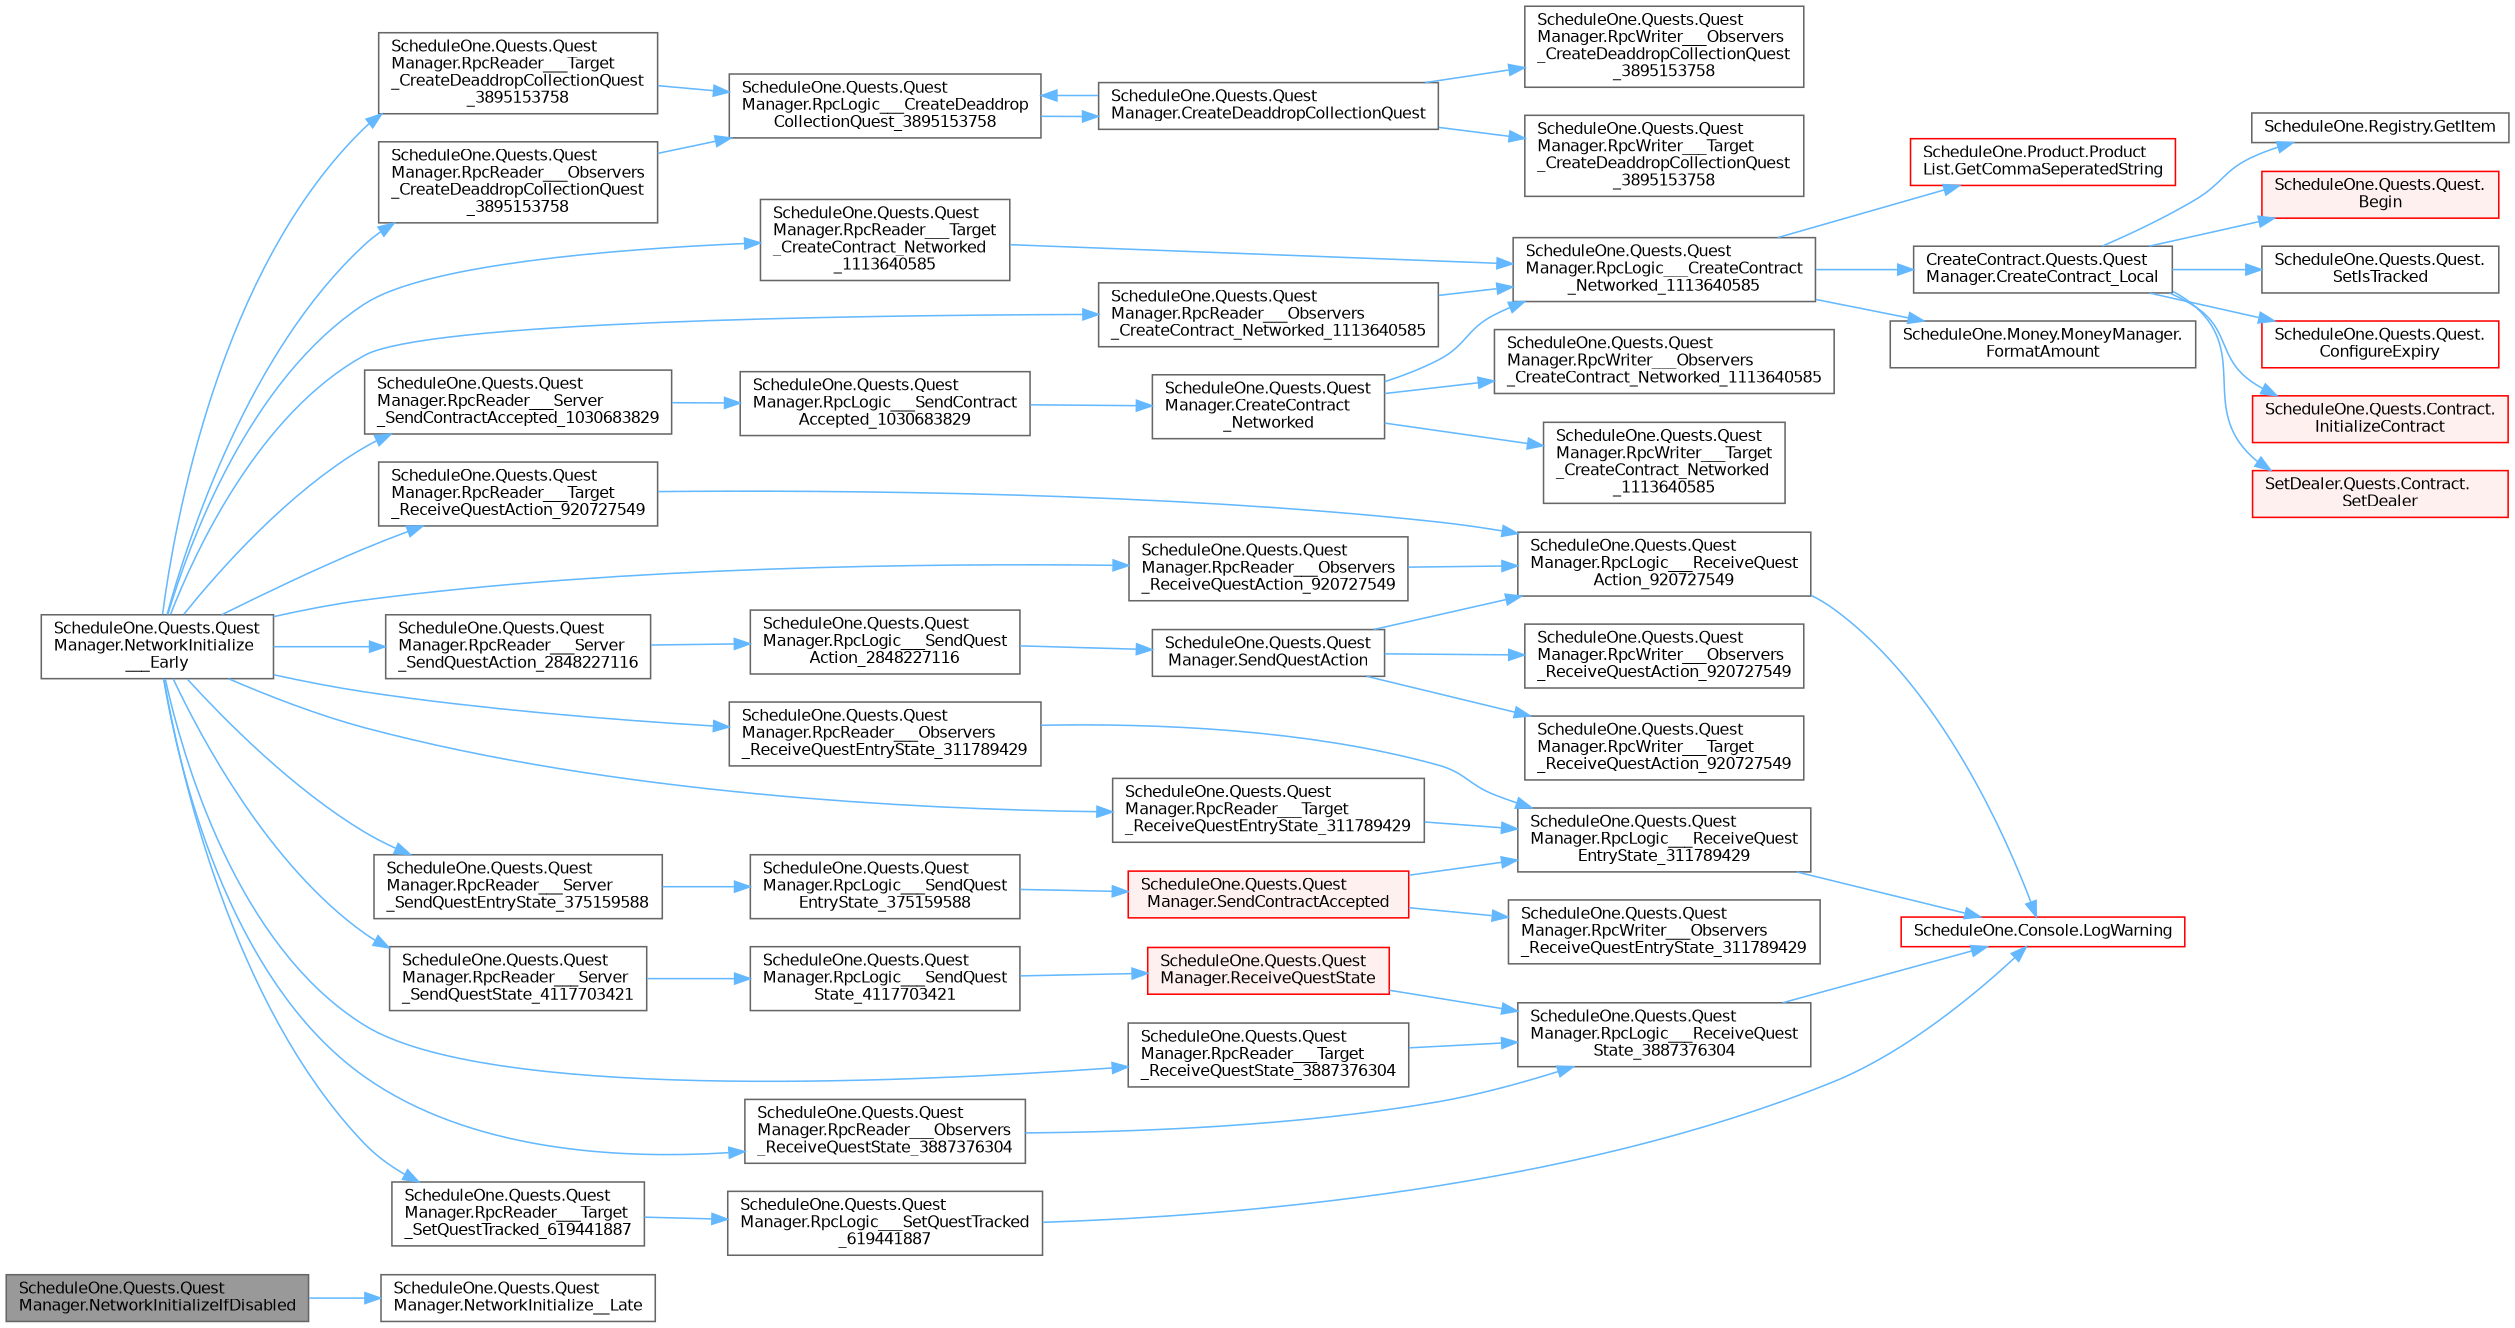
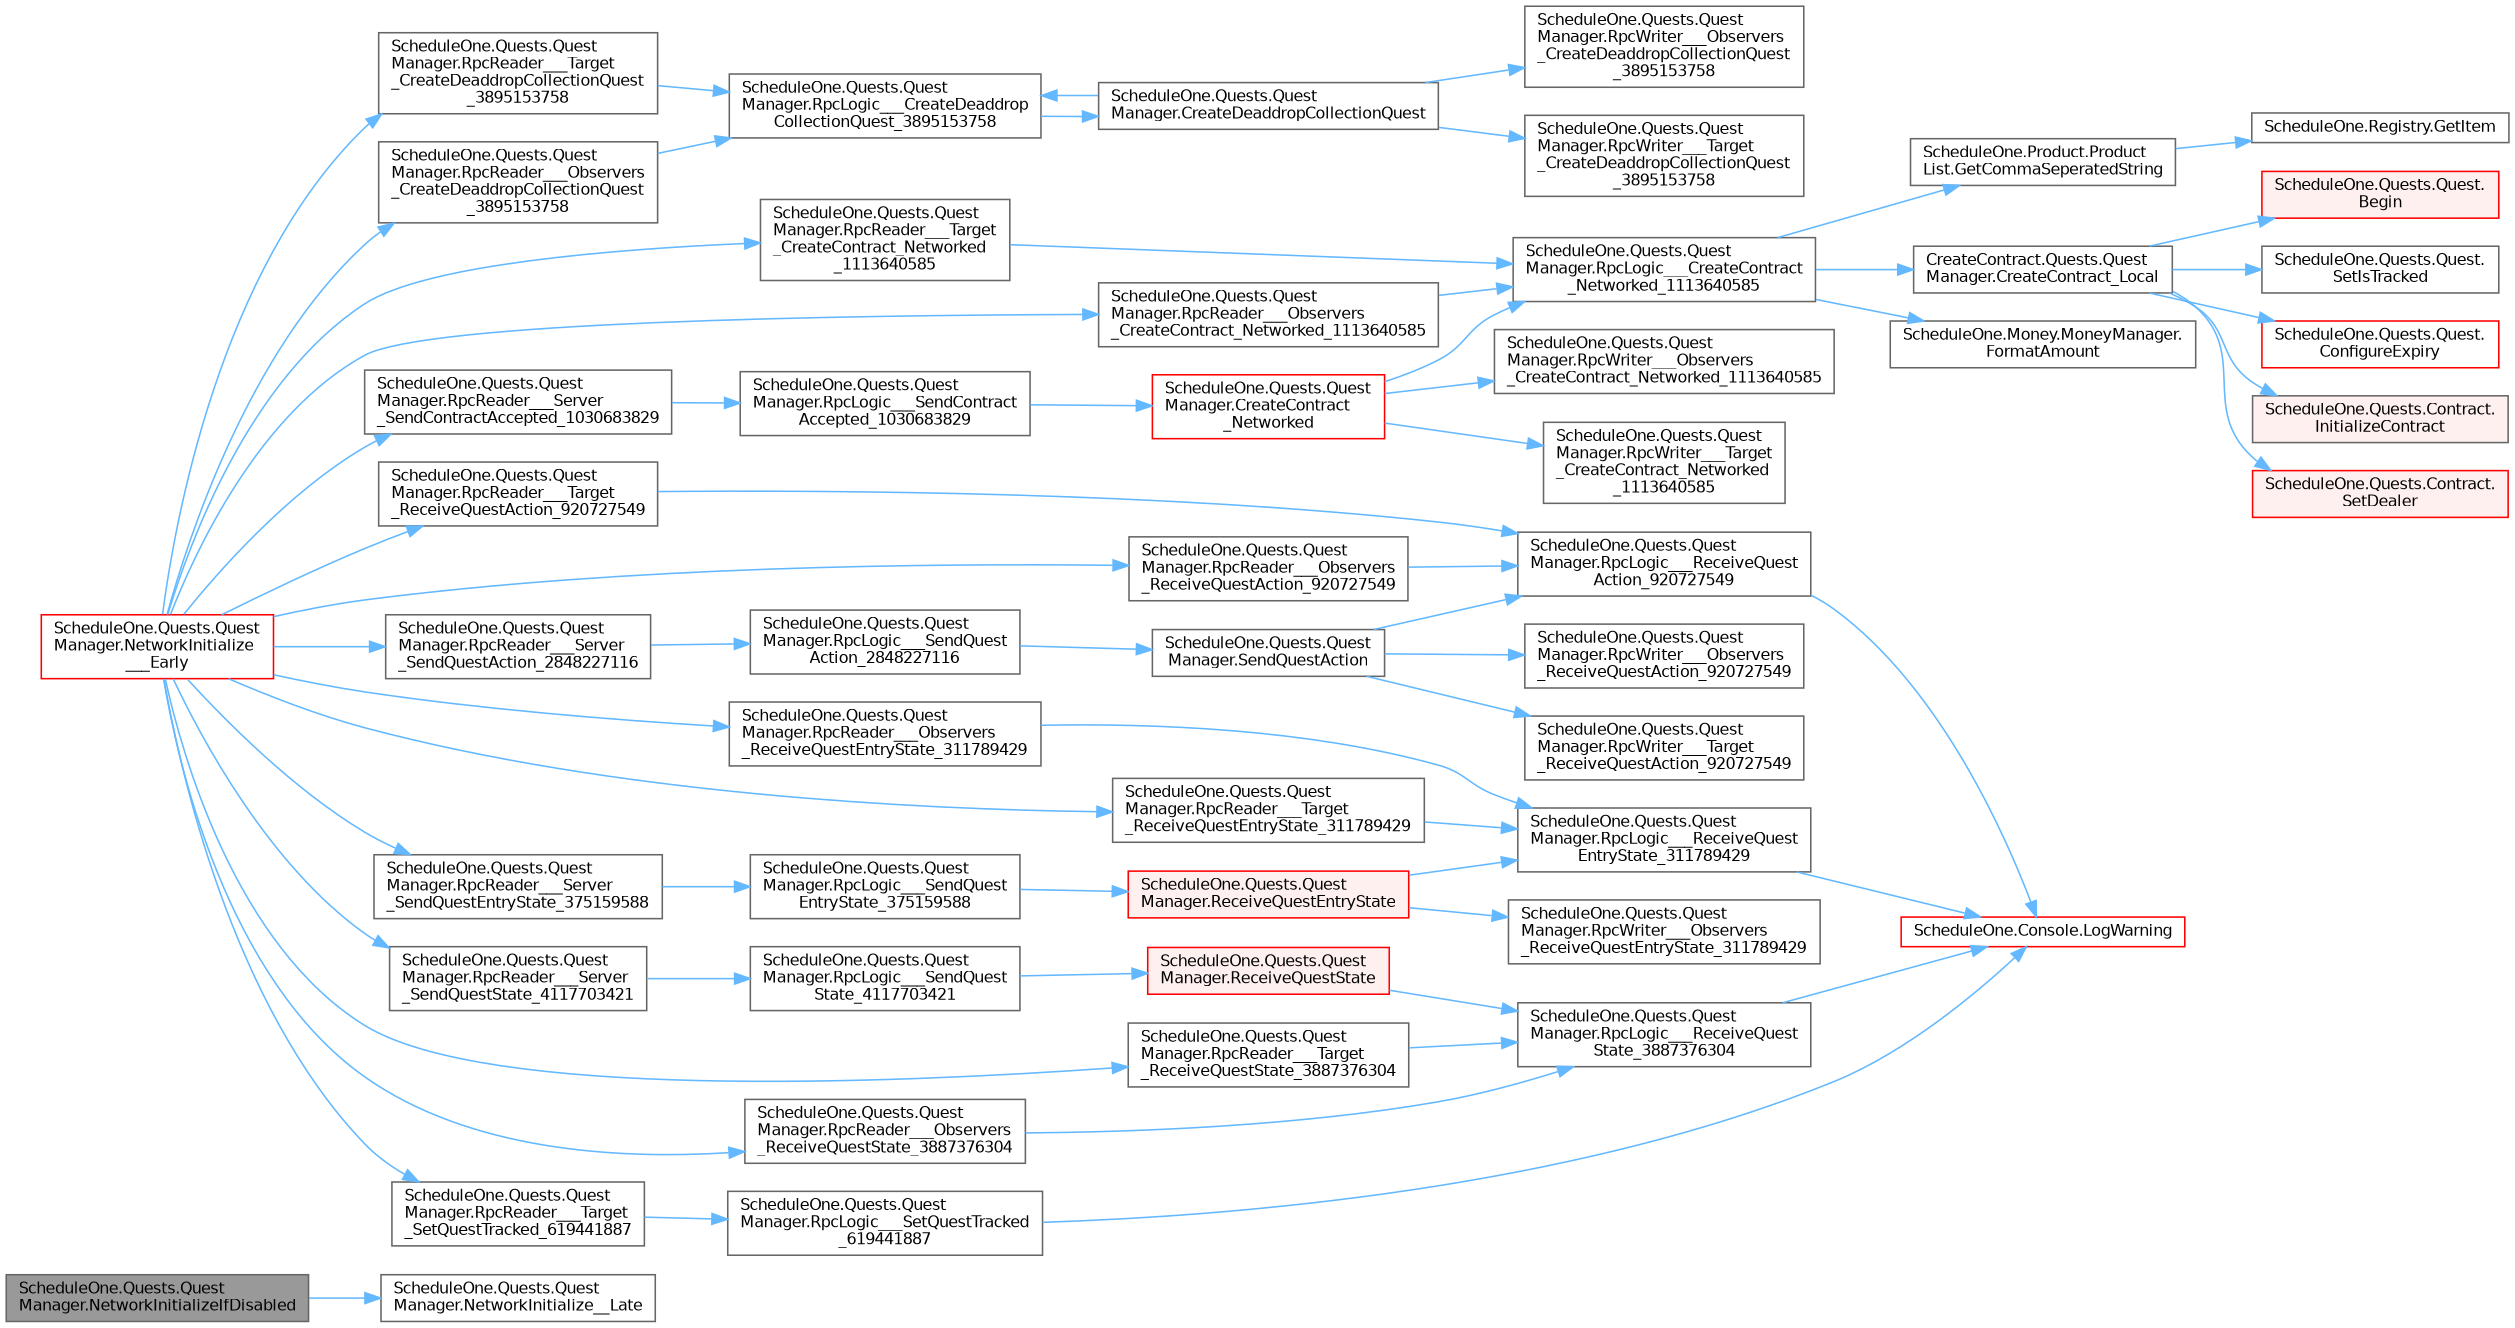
(2043, 162) -> (2043, 162)
(2193, 201) -> (2206, 146)
(1268, 407) -> (1268, 407)
(2380, 419) -> (2380, 419)
(2380, 494) -> (2380, 494)
(157, 647) -> (157, 647)
(1268, 894) -> (1268, 894)
